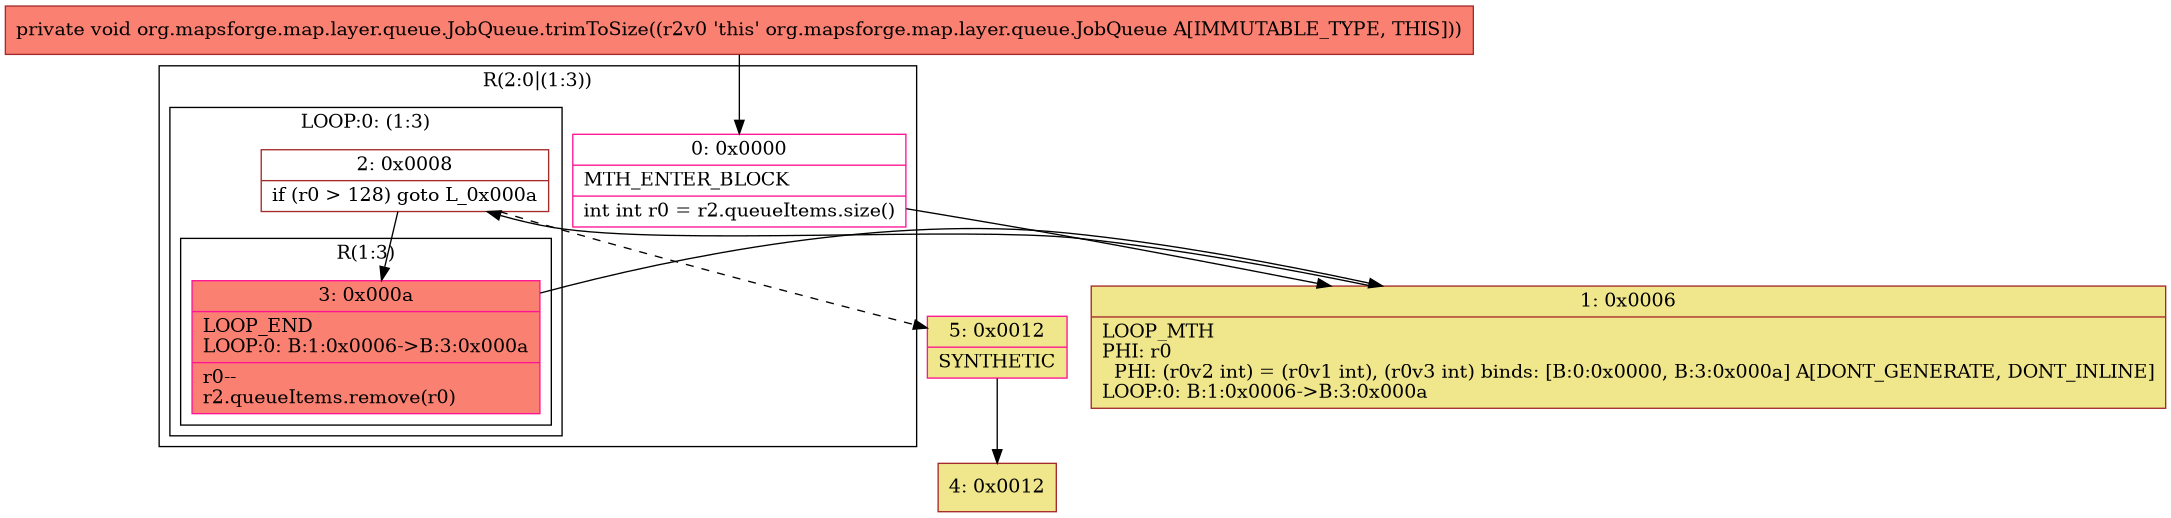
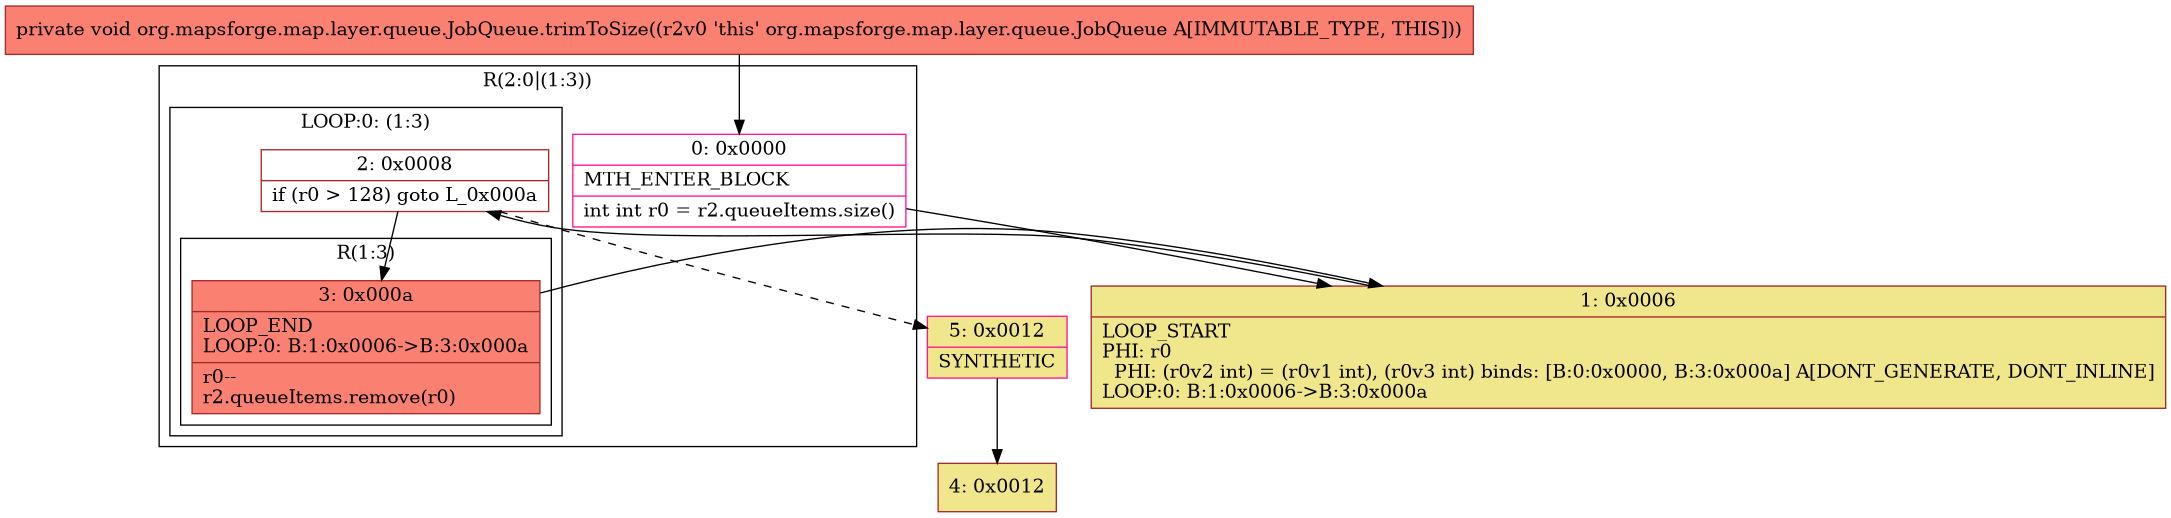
(1158, 332) -> (1166, 332)
(366, 347) -> (366, 347)
